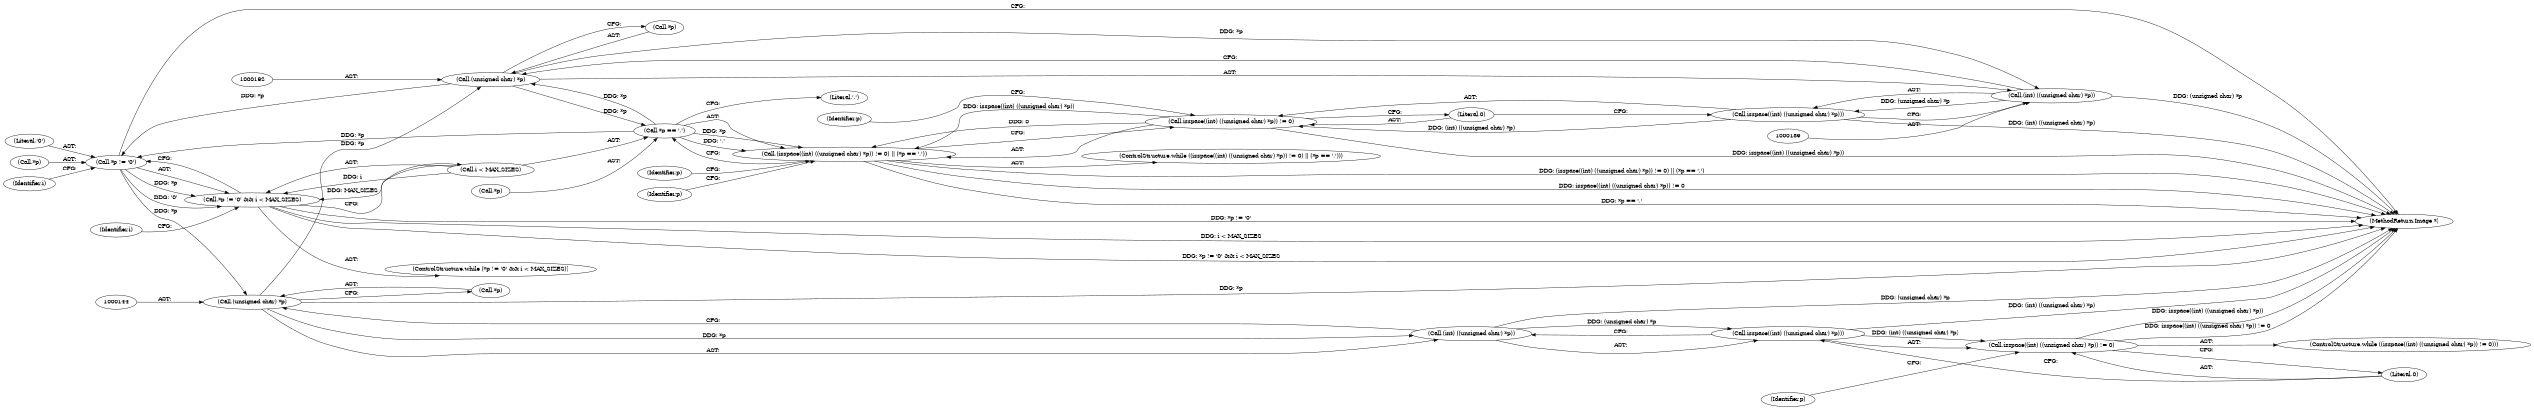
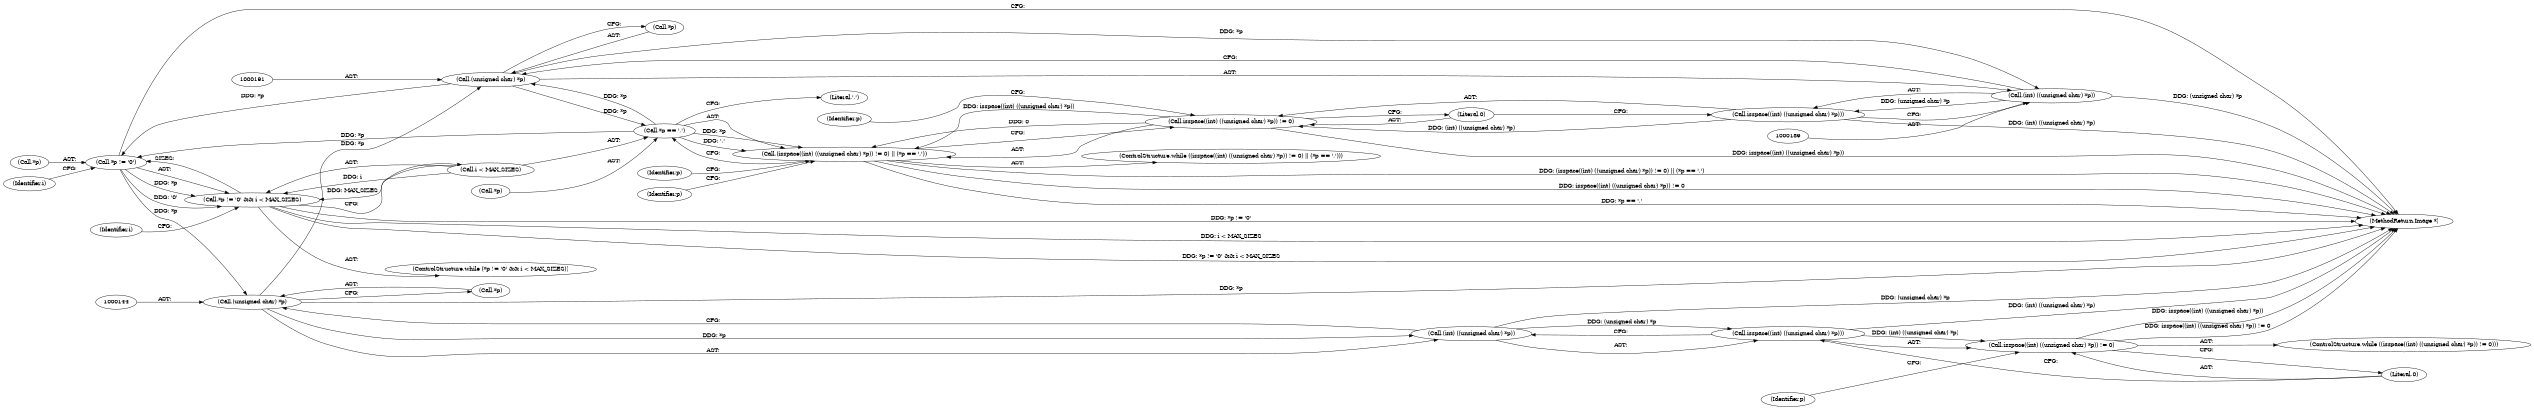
(252, 80) -> (252, 80)
(29, 141) -> none
(166, 159) -> (166, 159)
